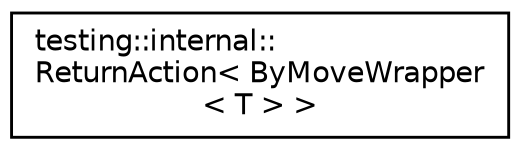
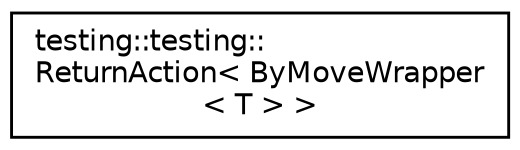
(260, 75) -> (260, 75)
